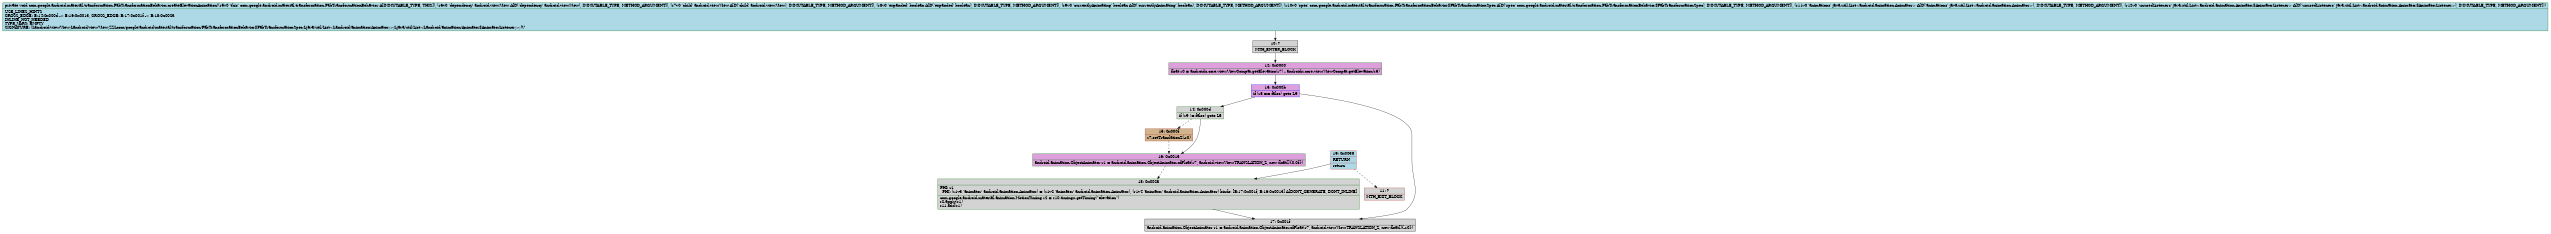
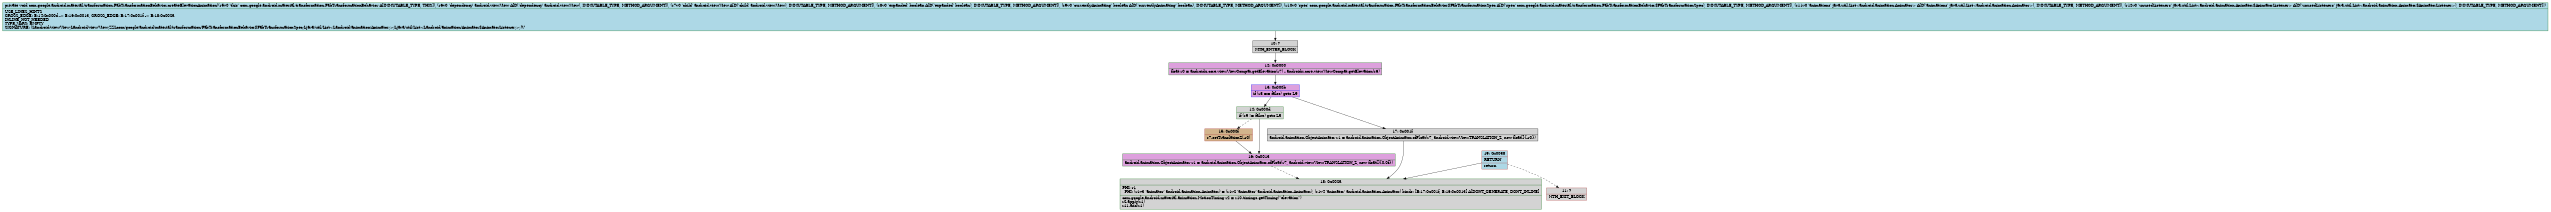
(1169, 146) -> (1243, 147)
(1232, 214) -> (1402, 161)
